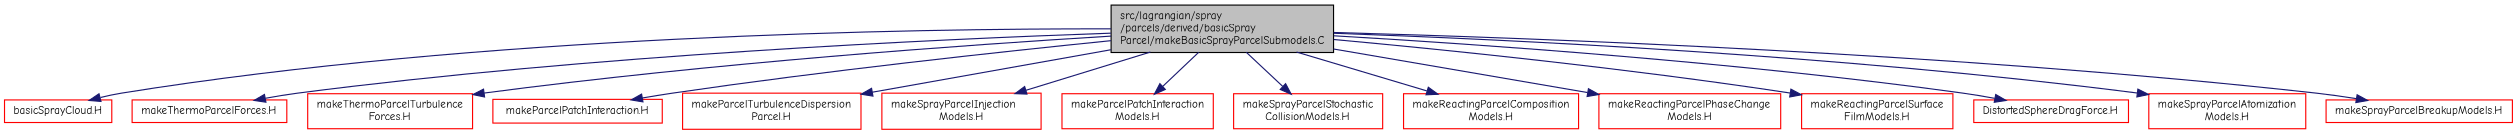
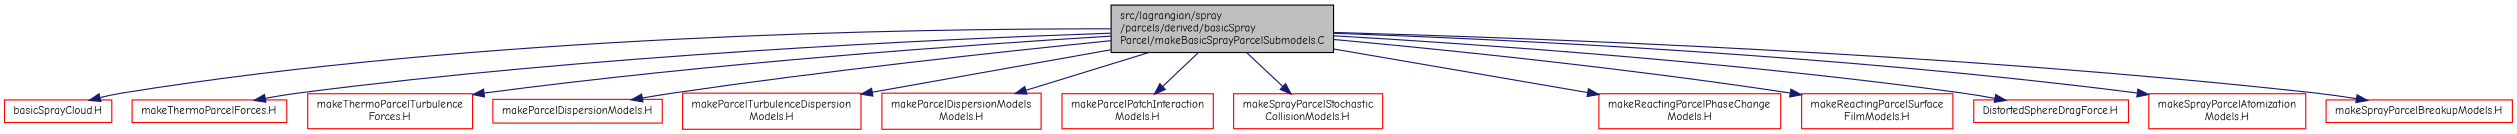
(578, 111) -> (578, 111)
(772, 111) -> (772, 111)
(961, 111) -> (961, 111)
(1491, 111) -> none
